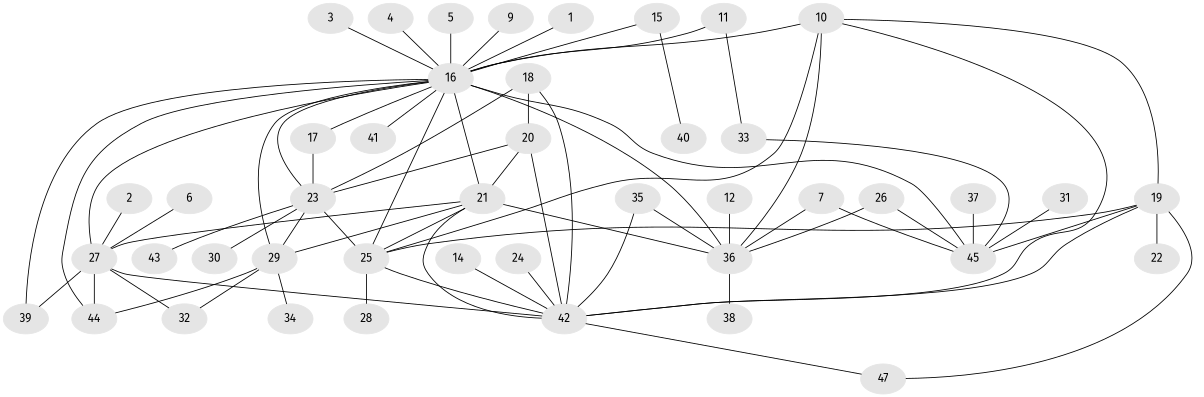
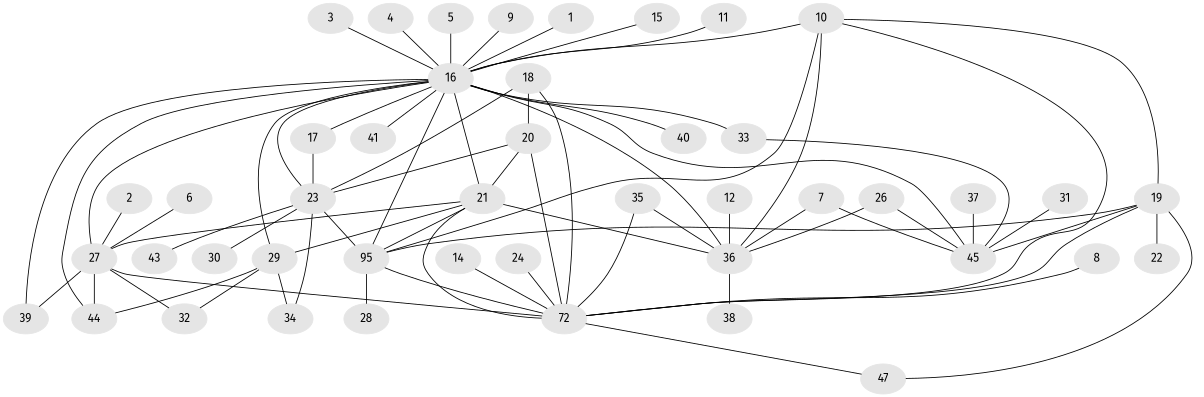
(670, 78) -> (598, 111)
(734, 78) -> (599, 105)
(294, 229) -> (307, 260)
(366, 259) -> (366, 259)
none -> (1097, 259)
(564, 319) -> (564, 319)
